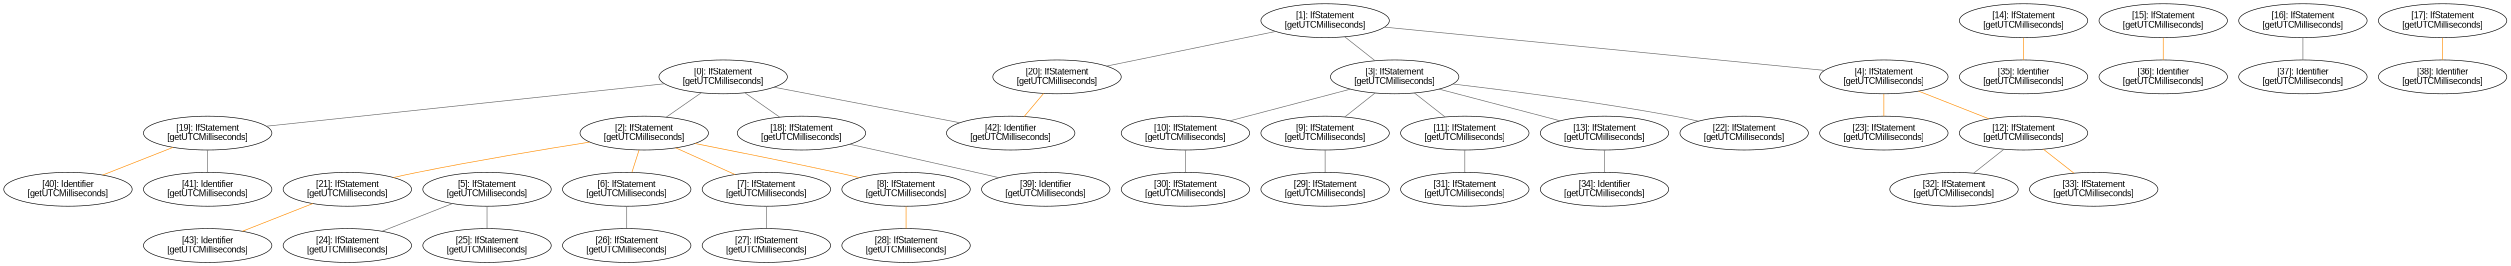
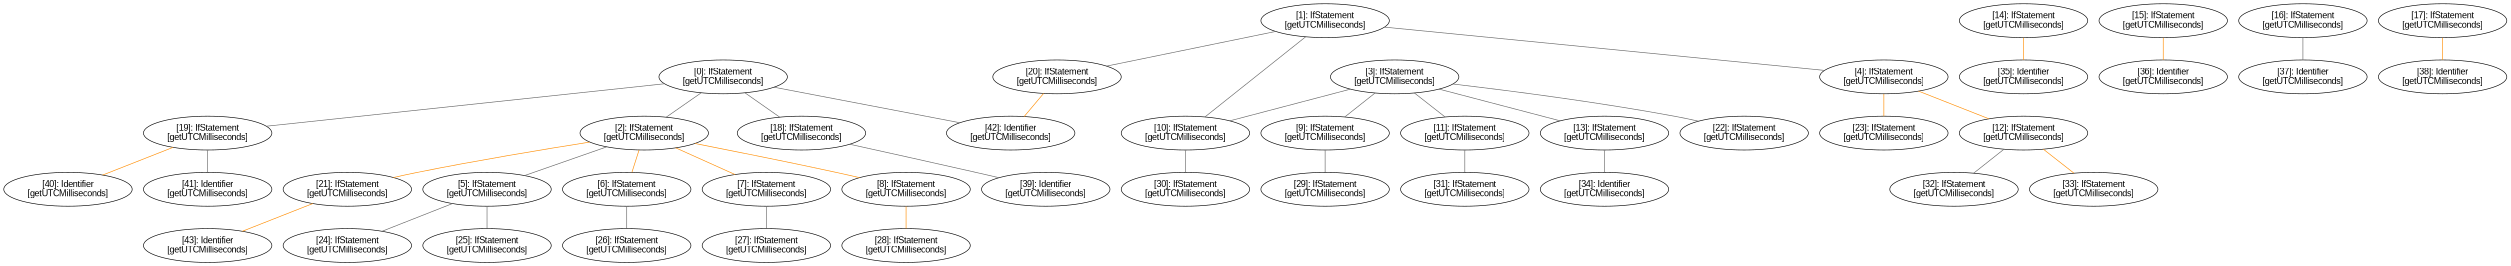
(1360, 49) -> (1255, 77)
none -> (566, 161)
